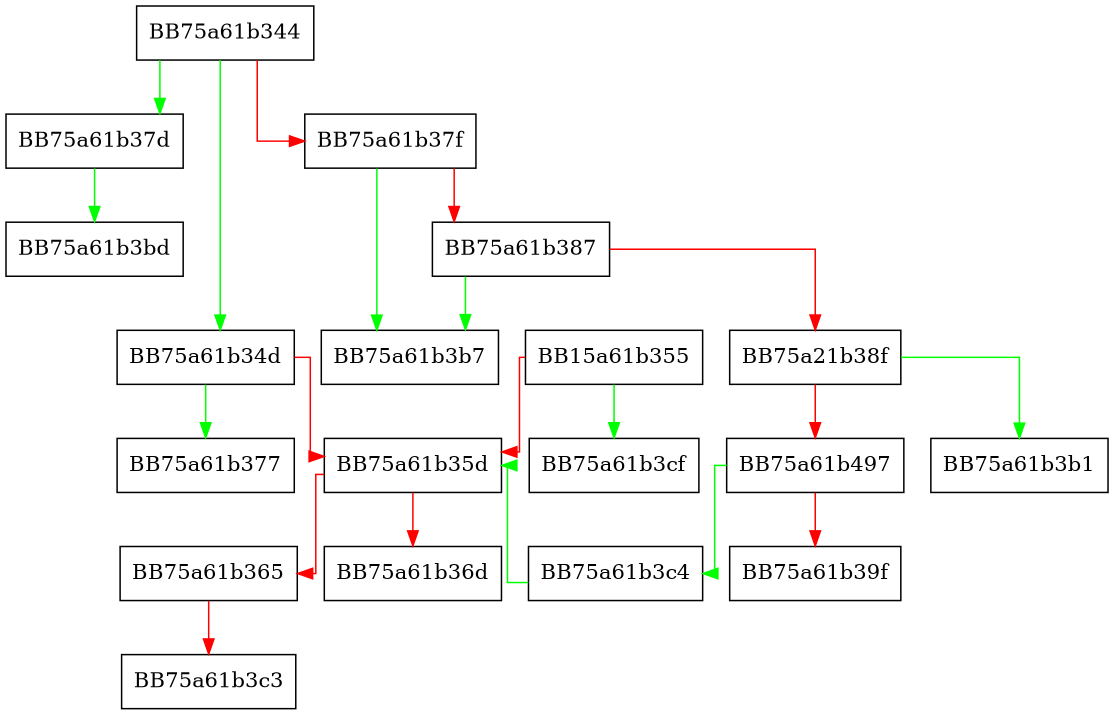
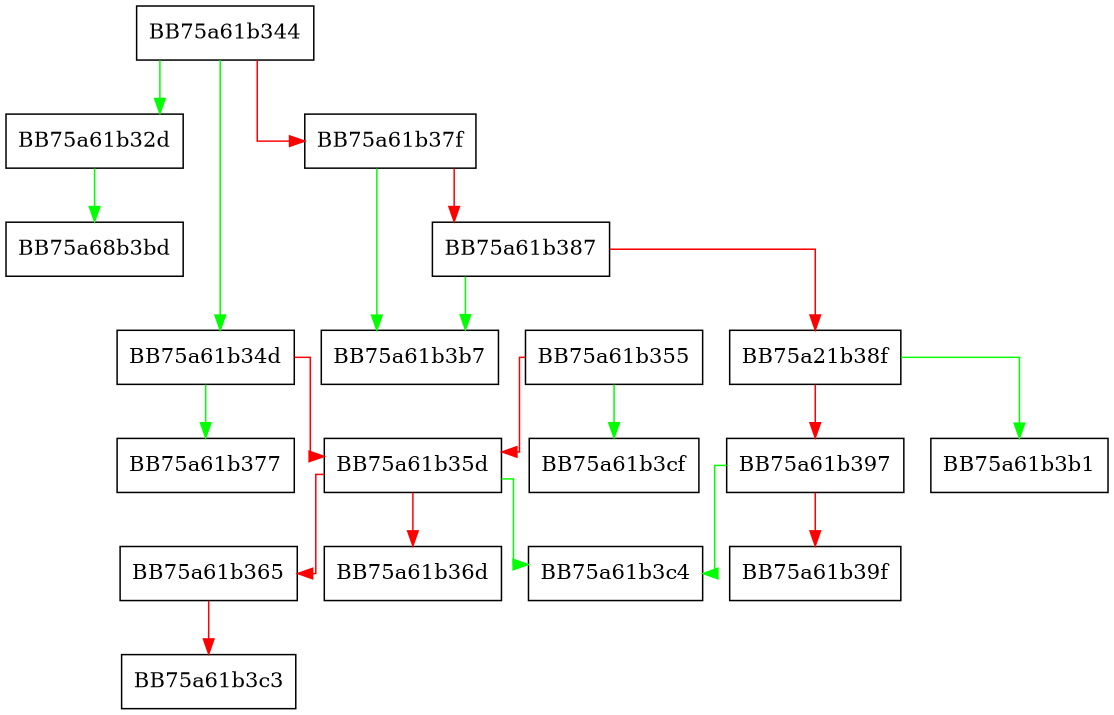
(95, 141) -> (95, 141)
(95, 249) -> (95, 249)
(614, 357) -> (614, 357)
(815, 465) -> (815, 465)
(507, 534) -> (513, 516)
